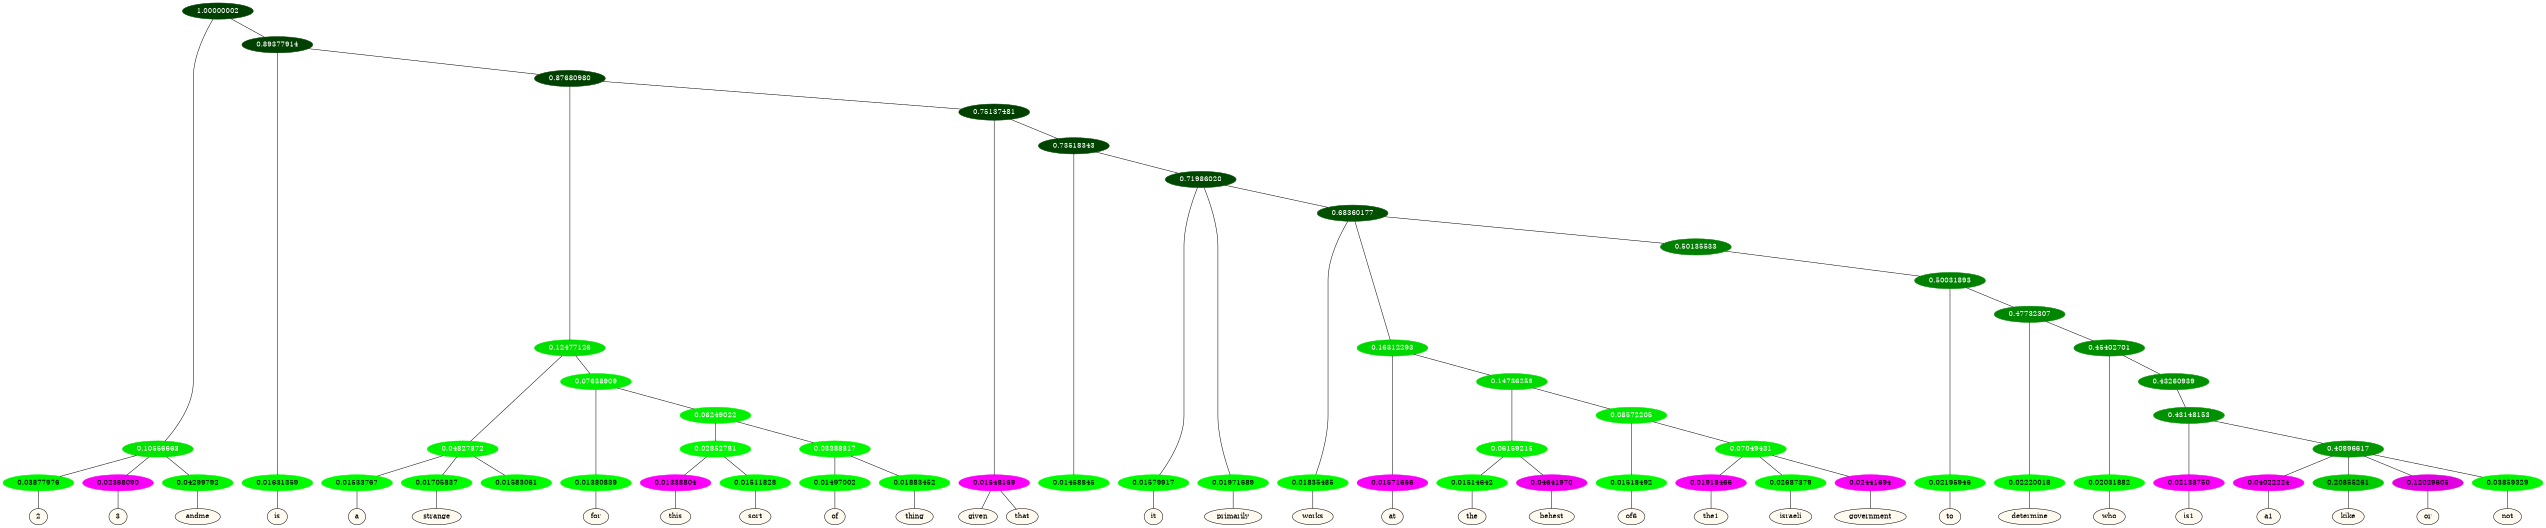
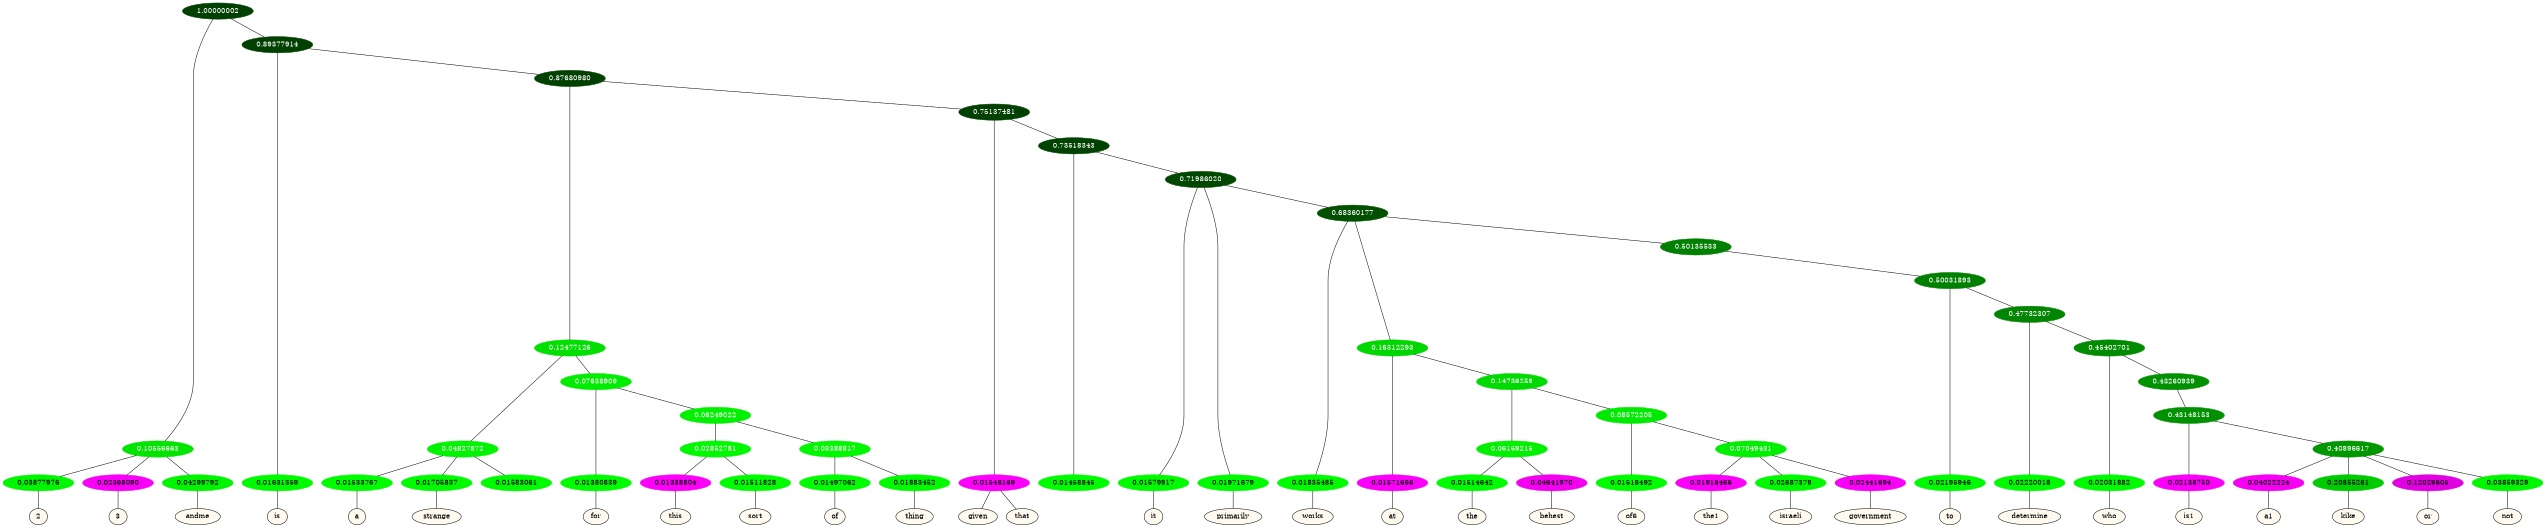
(835, 483) -> (835, 483)
(1233, 483) -> (1233, 483)
